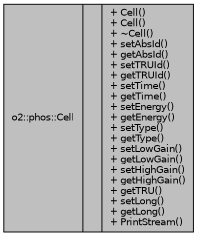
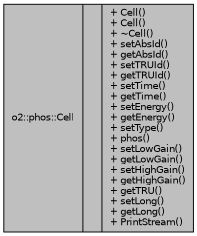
(137, 139) -> (130, 139)
